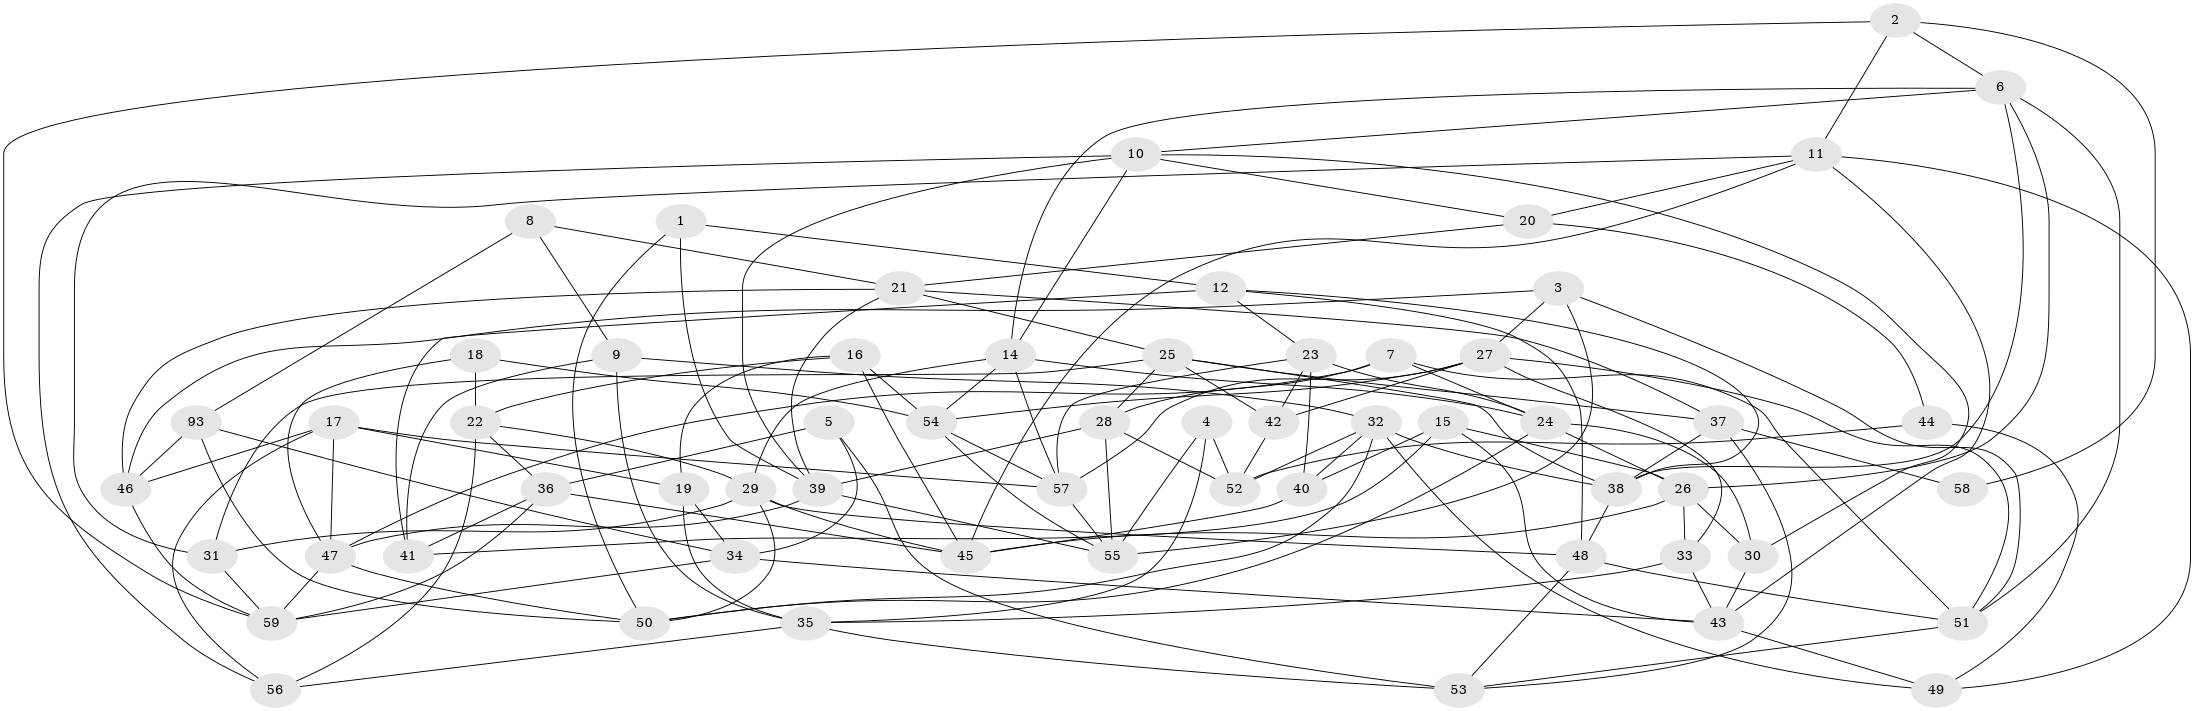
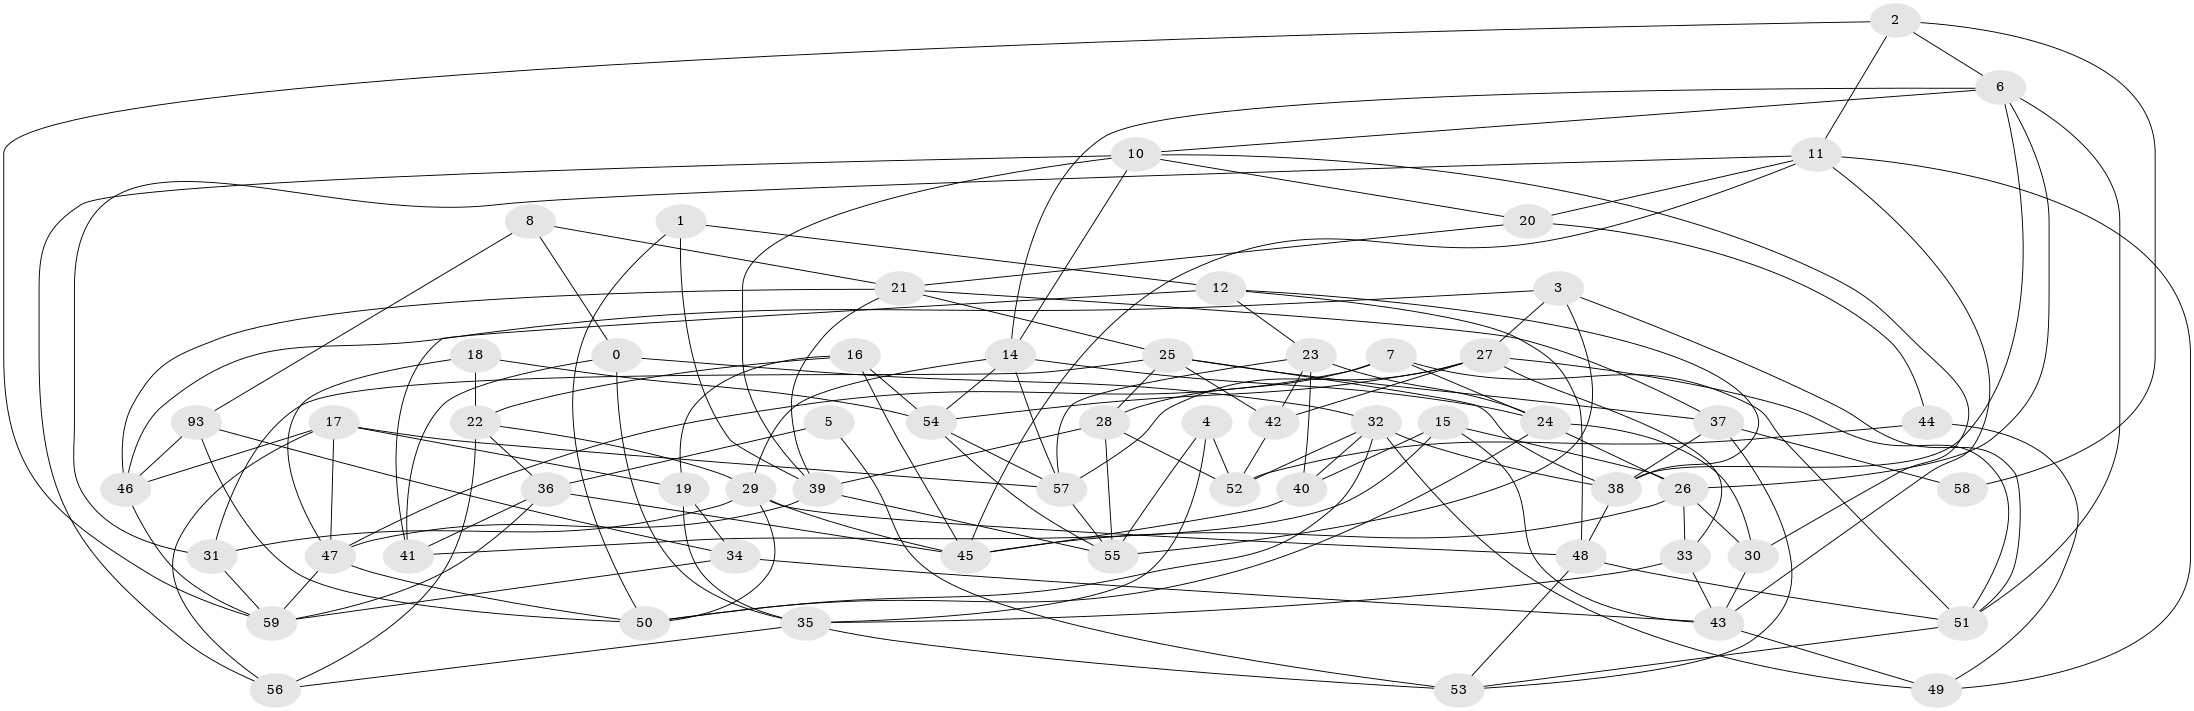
(617, 355) -> (617, 355)
(850, 509) -> none
